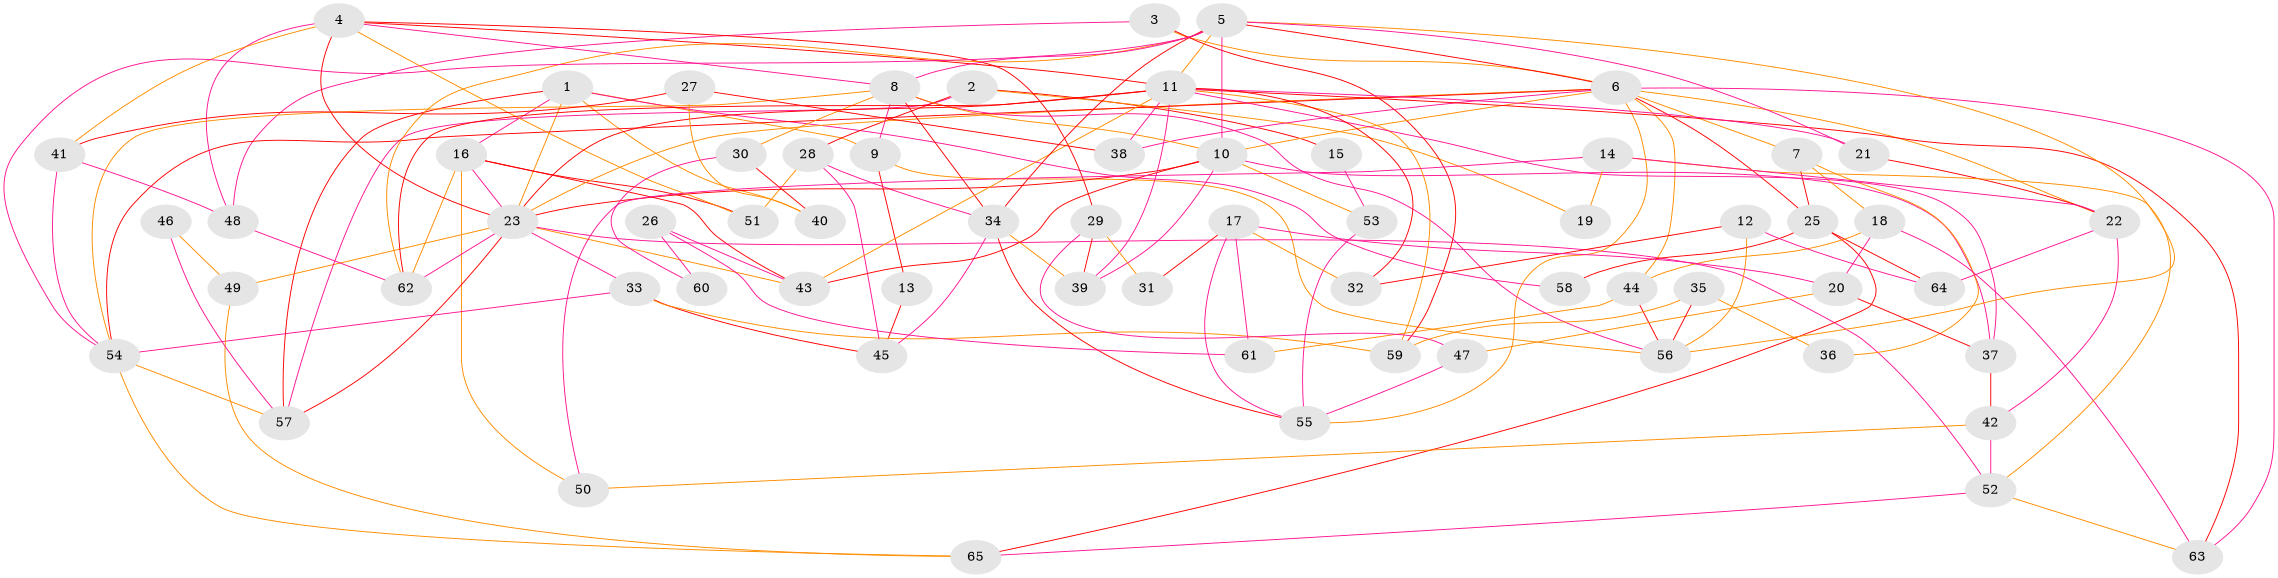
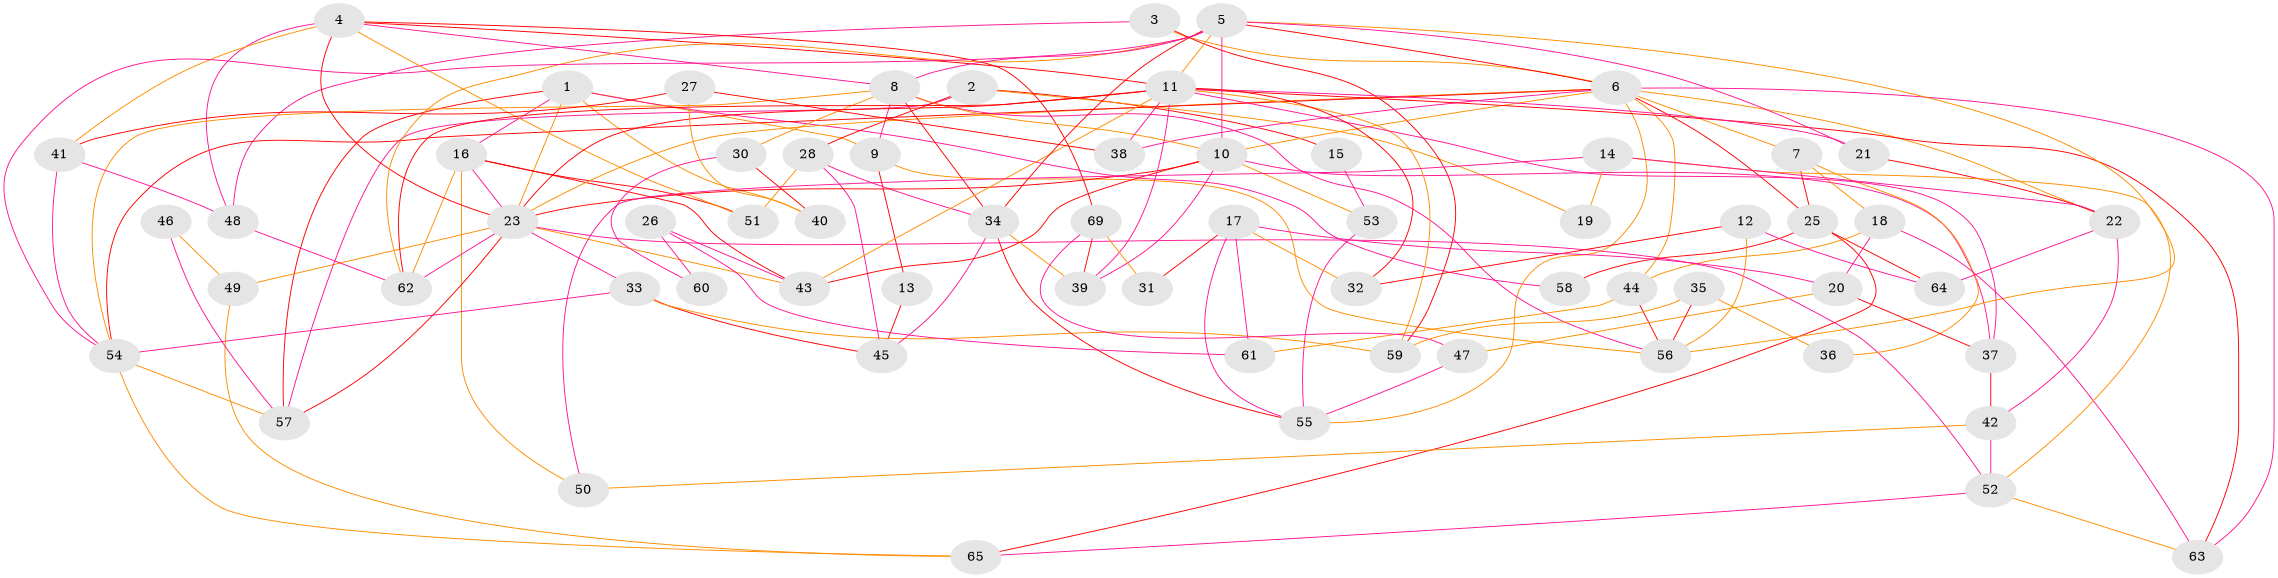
(1096, 222) -> (1096, 222)
